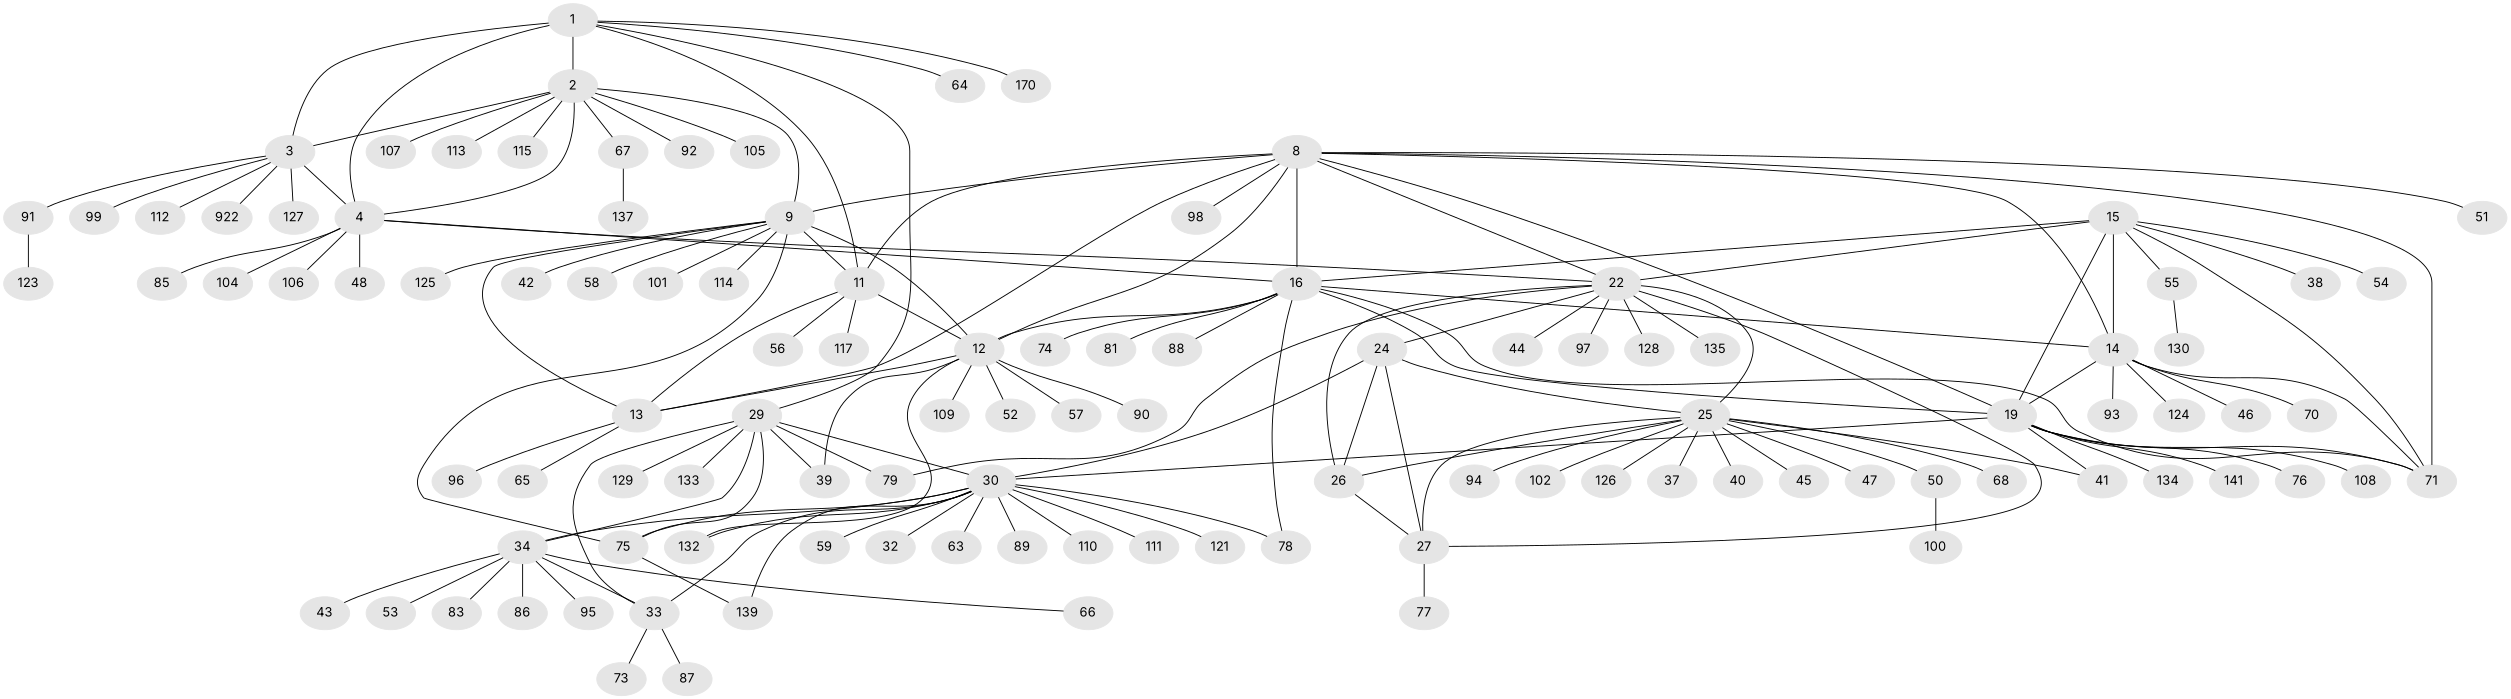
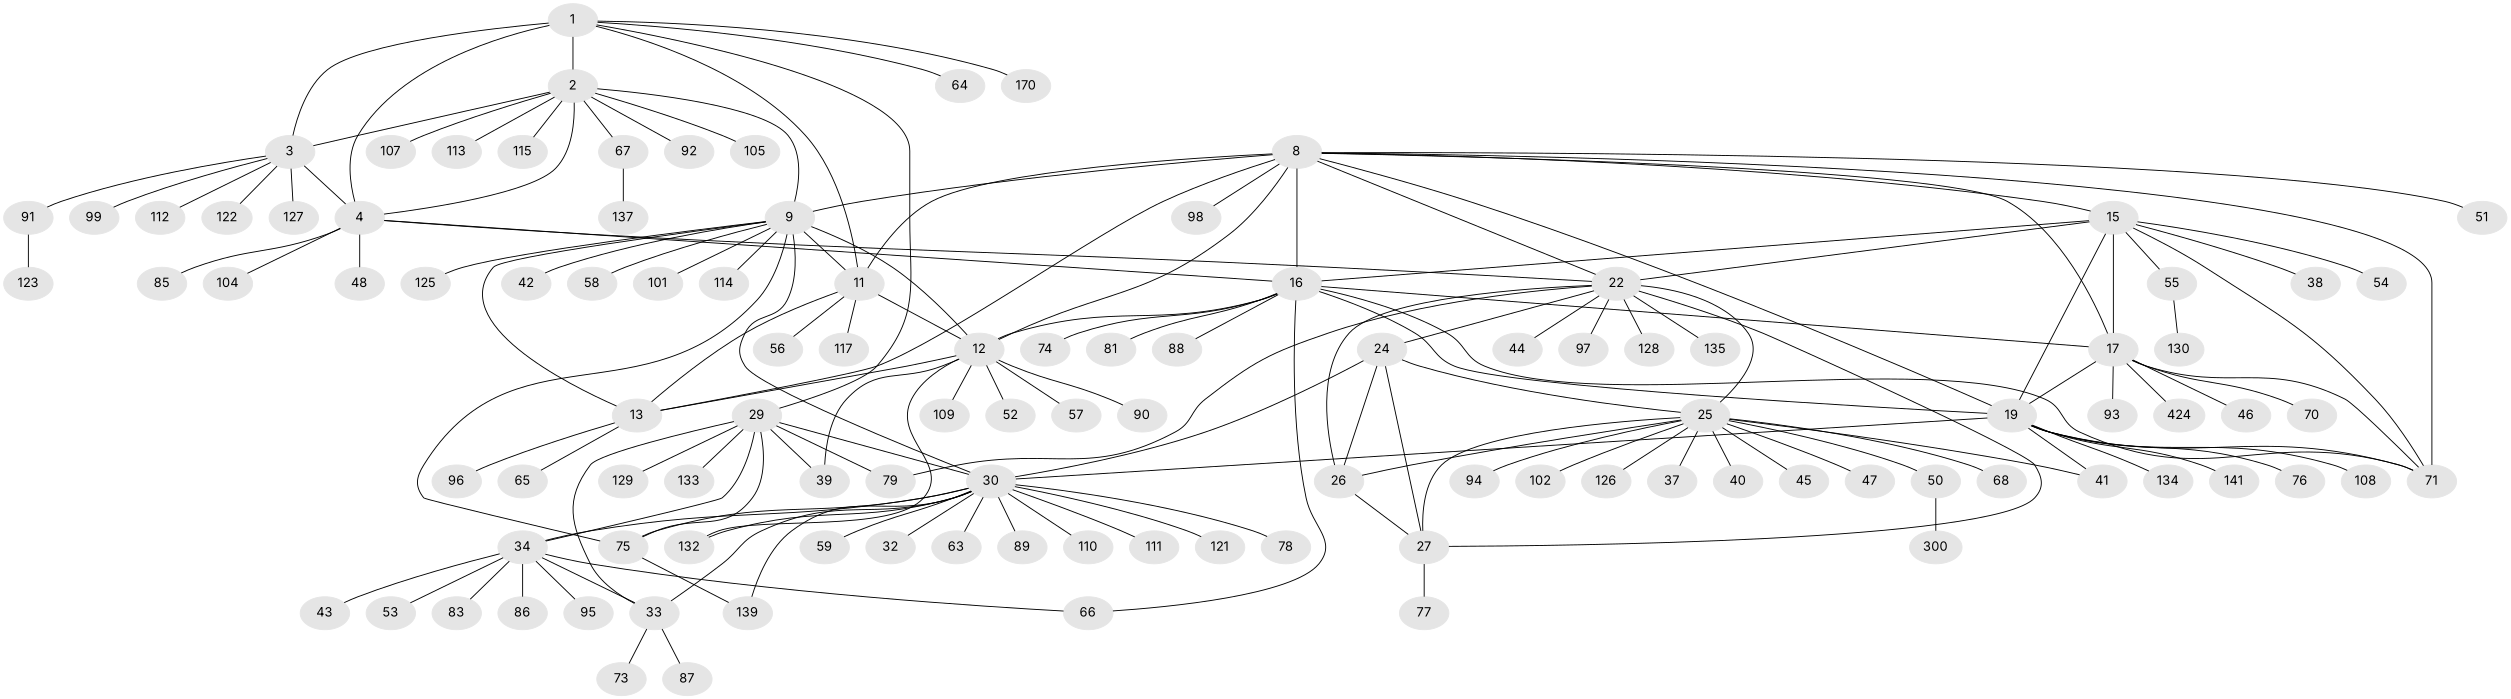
none -> (1707, 169)
(227, 218) -> (227, 218)
(294, 284) -> none
(2113, 350) -> (2113, 350)
none -> (793, 396)
(1273, 415) -> (1324, 538)
(2179, 416) -> (2179, 416)
(1936, 547) -> (1936, 547)
